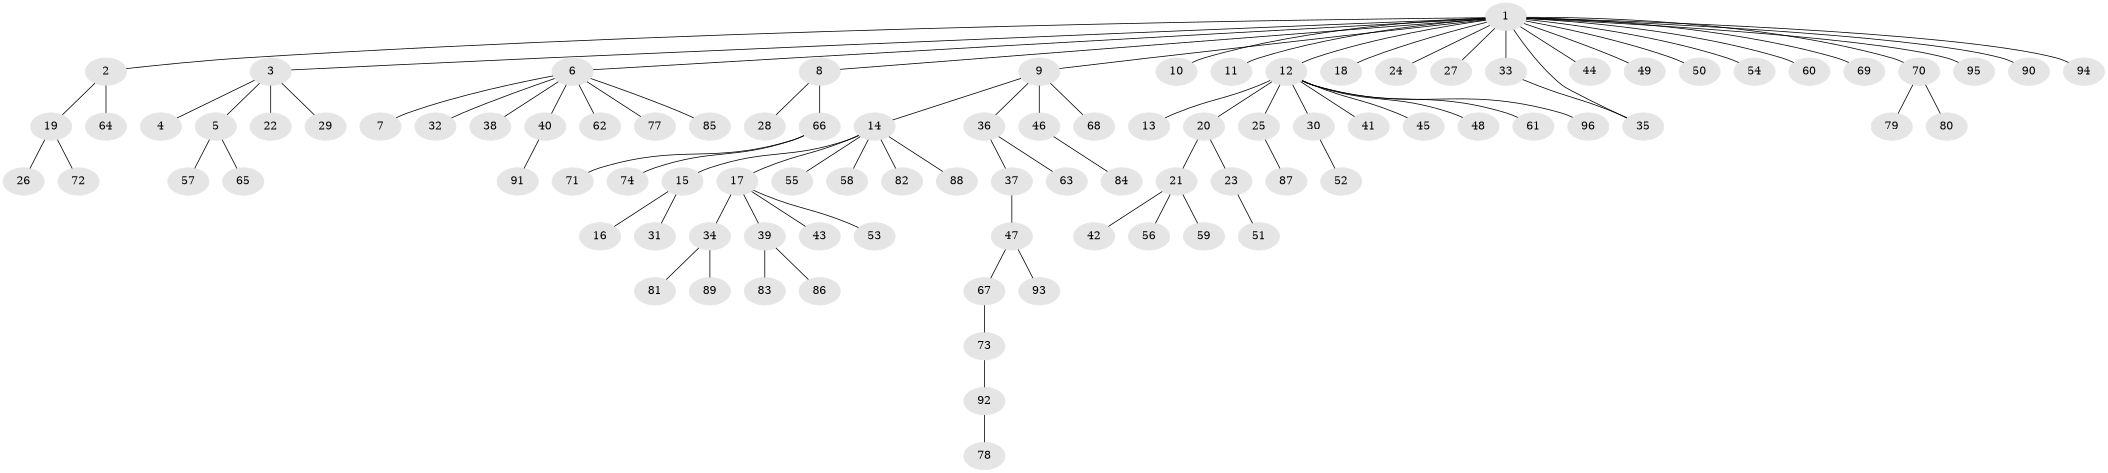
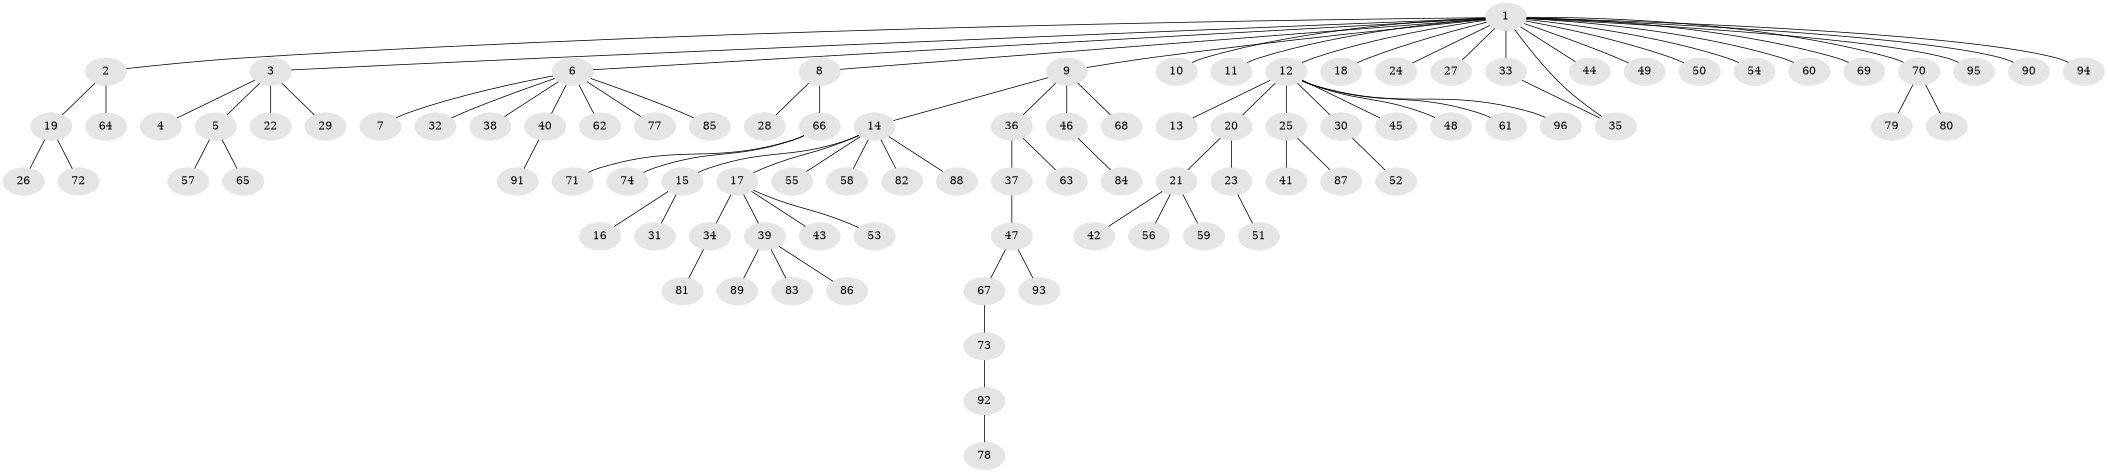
(1328, 99) -> (1286, 154)
(710, 264) -> (751, 264)
